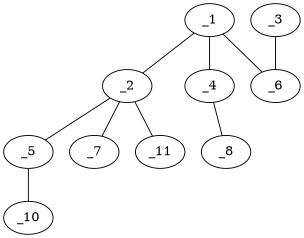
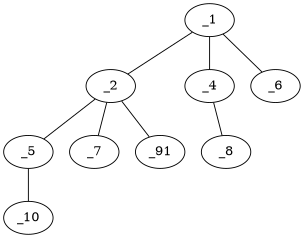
(275, 20) -> none
(160, 152) -> (160, 152)
